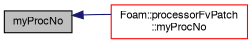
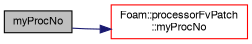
(97, 15) -> (86, 29)
